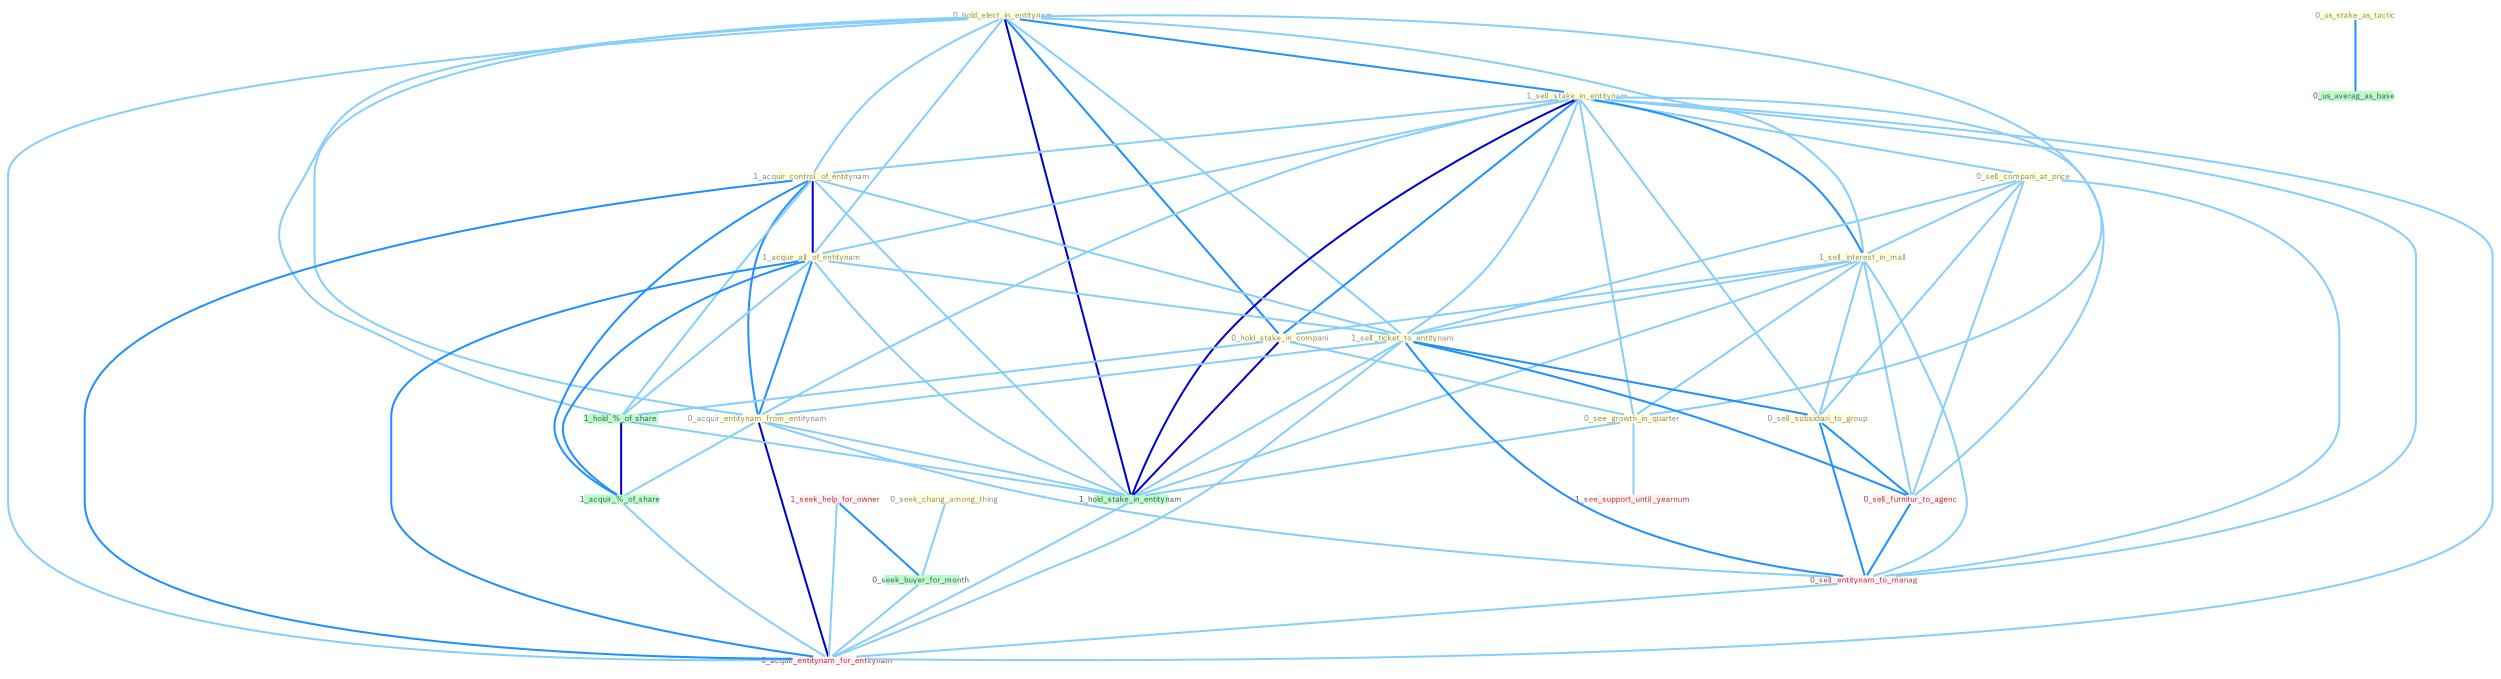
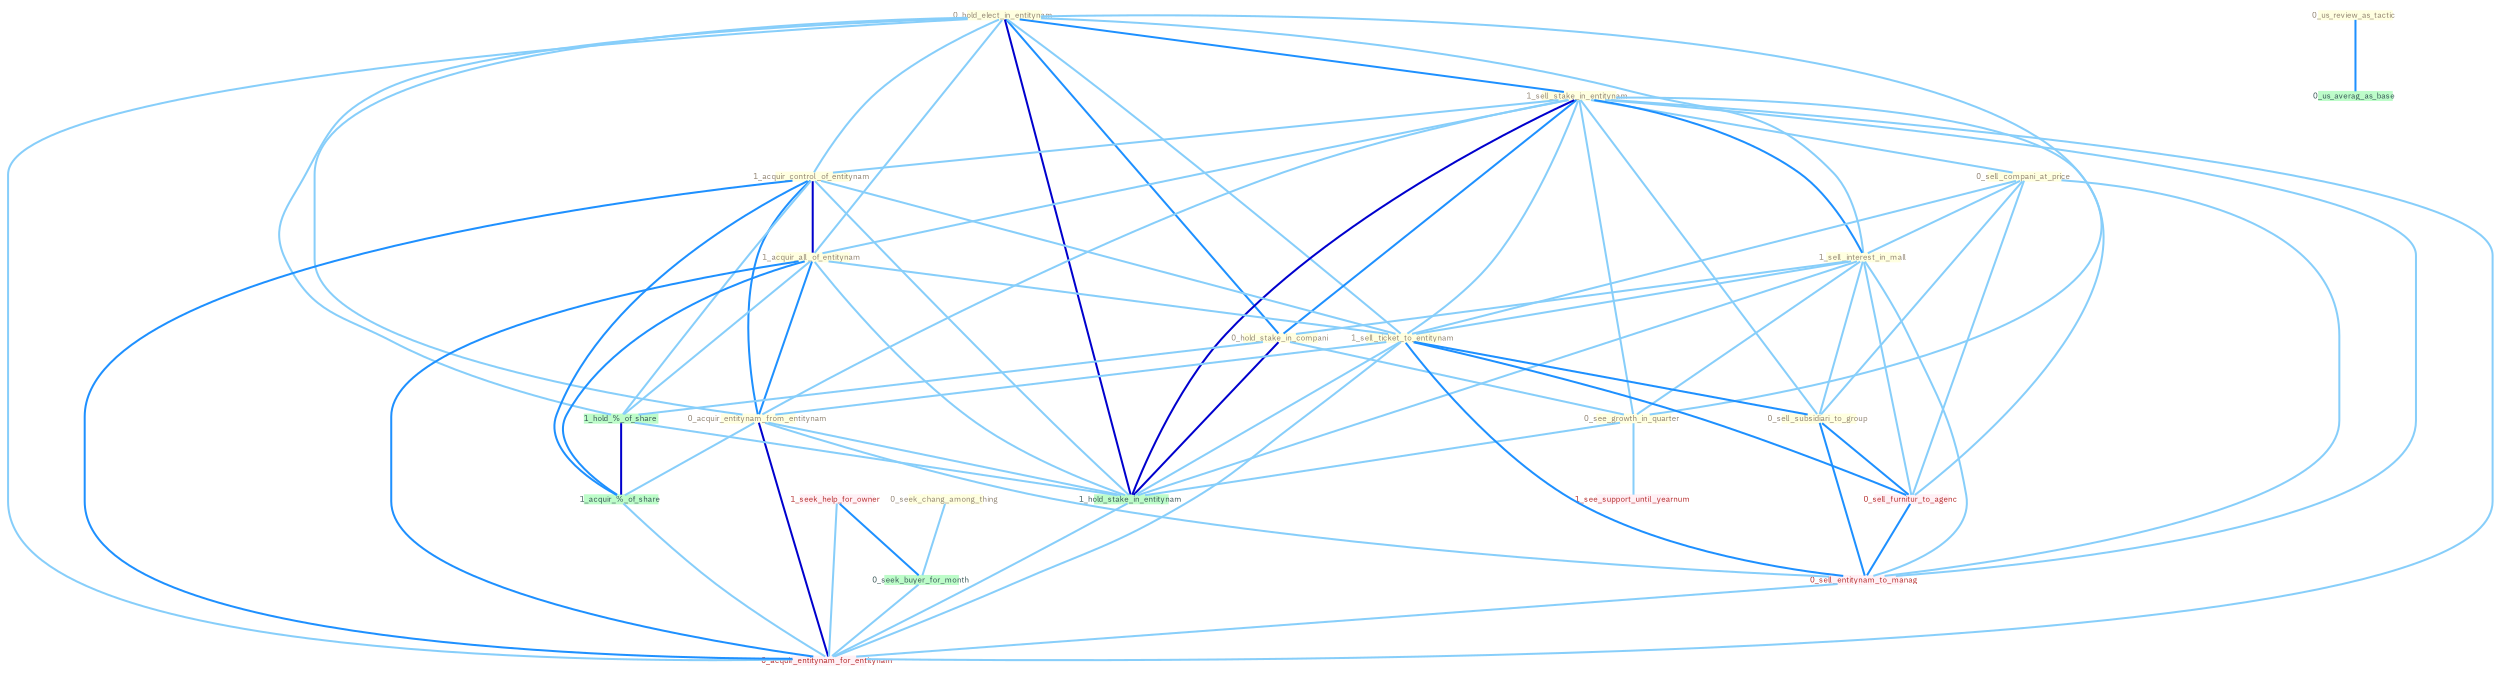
(2355, 15) -> (2355, 15)
